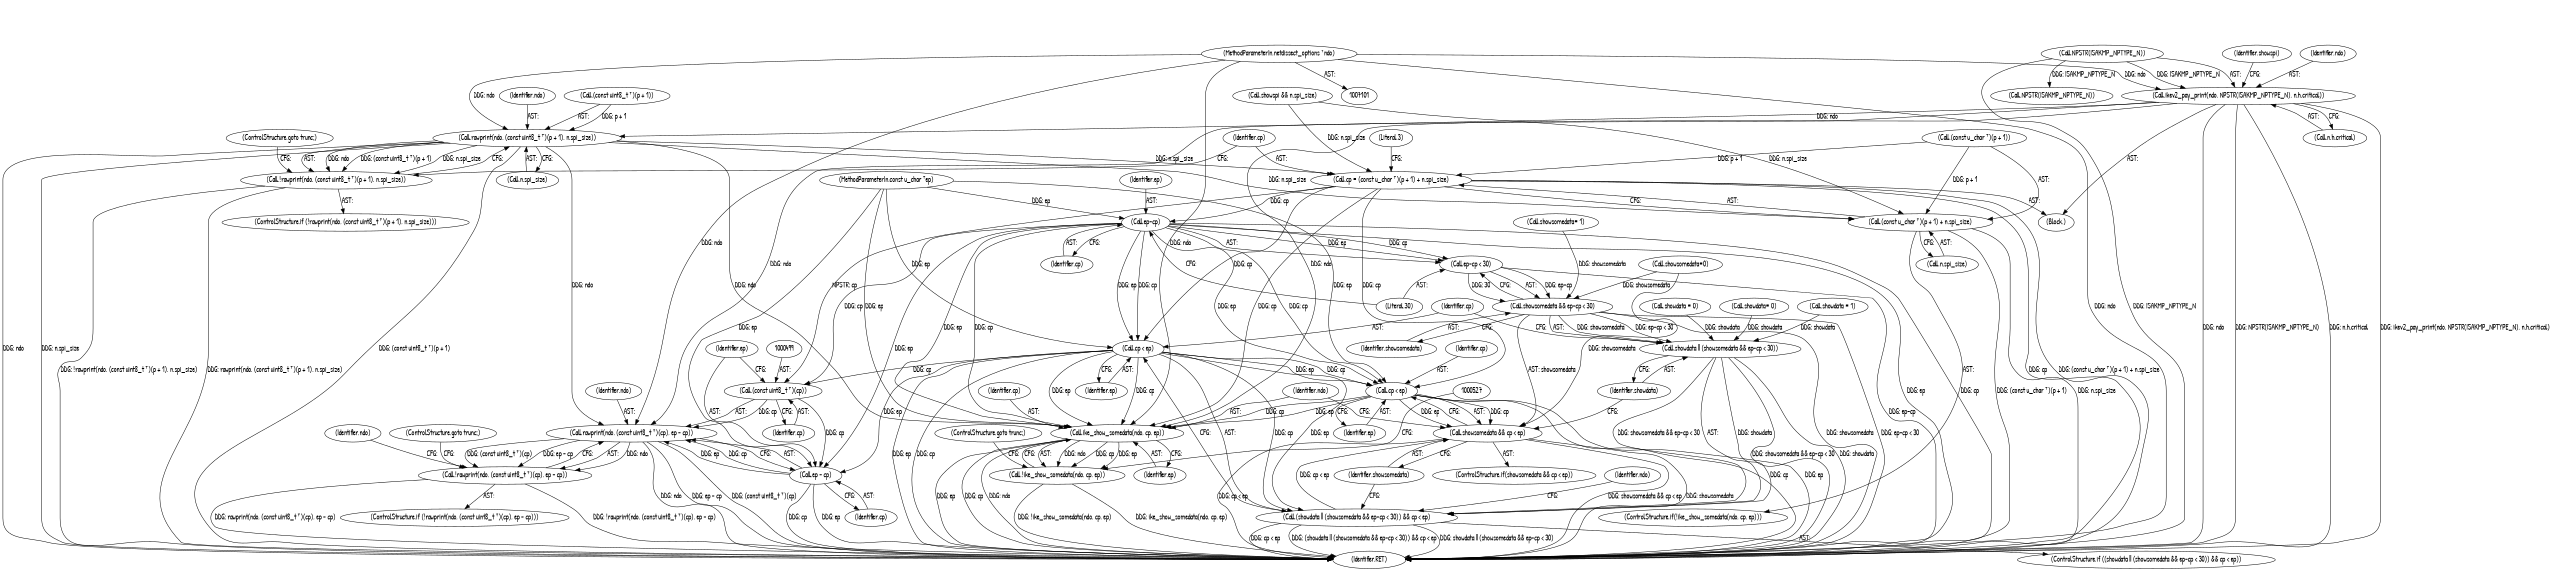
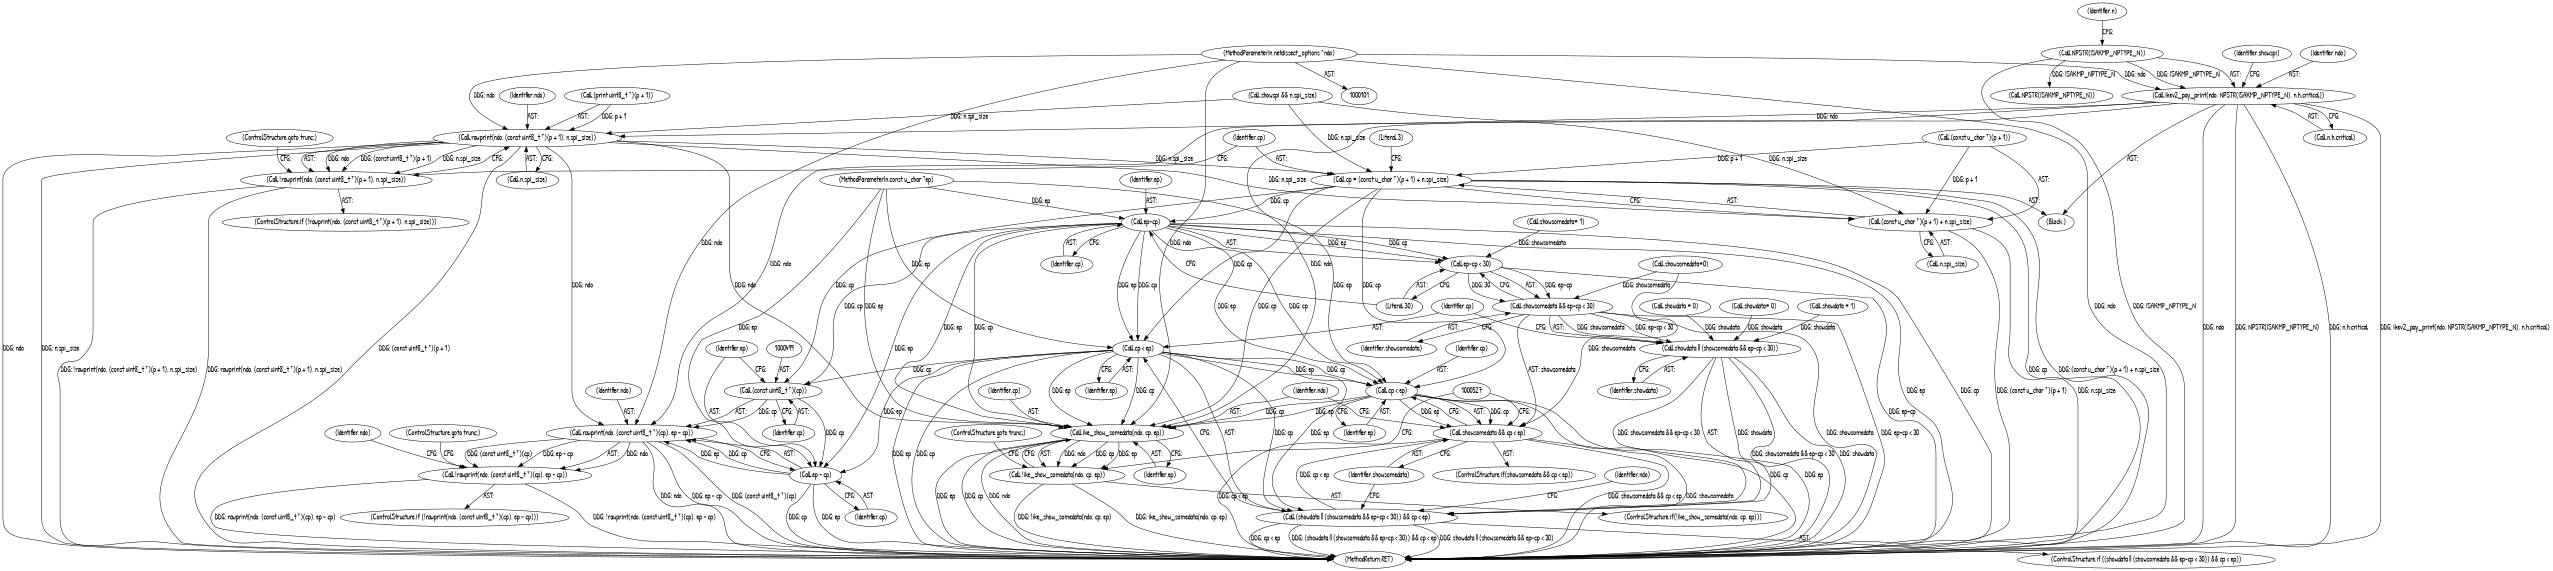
none -> (2102, 12)
(617, 96) -> (617, 96)
(1359, 96) -> (1359, 96)
none -> (924, 116)
(1577, 263) -> (1515, 243)
none -> (1437, 285)
(845, 286) -> (845, 286)
(1582, 419) -> (1515, 406)
(1947, 419) -> (1353, 501)
(574, 458) -> none
(1369, 560) -> (1369, 560)
